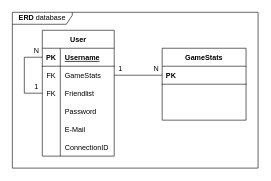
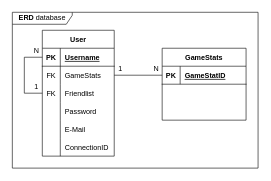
none -> (213, 75)
